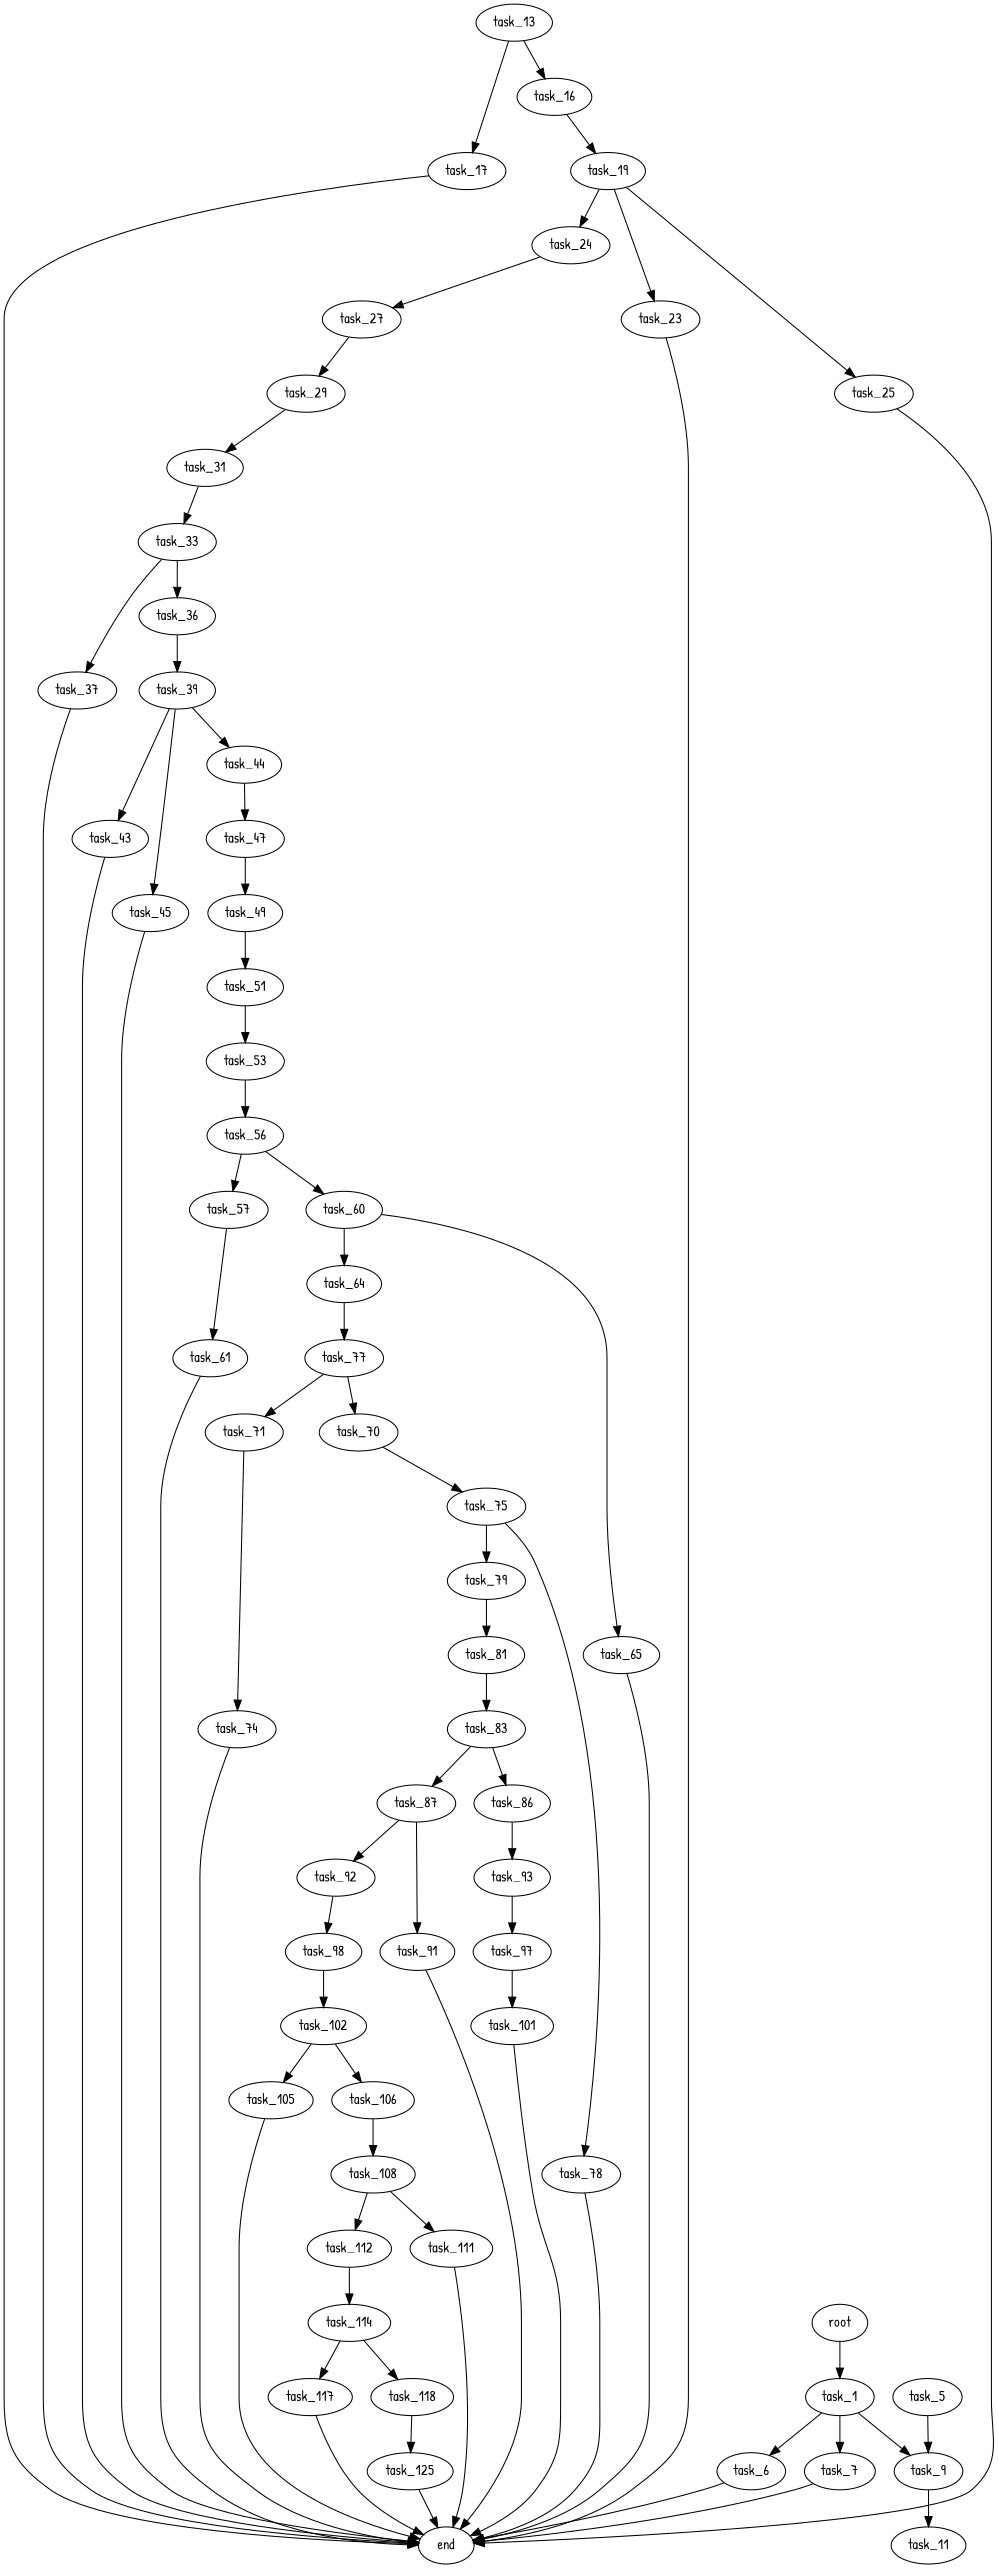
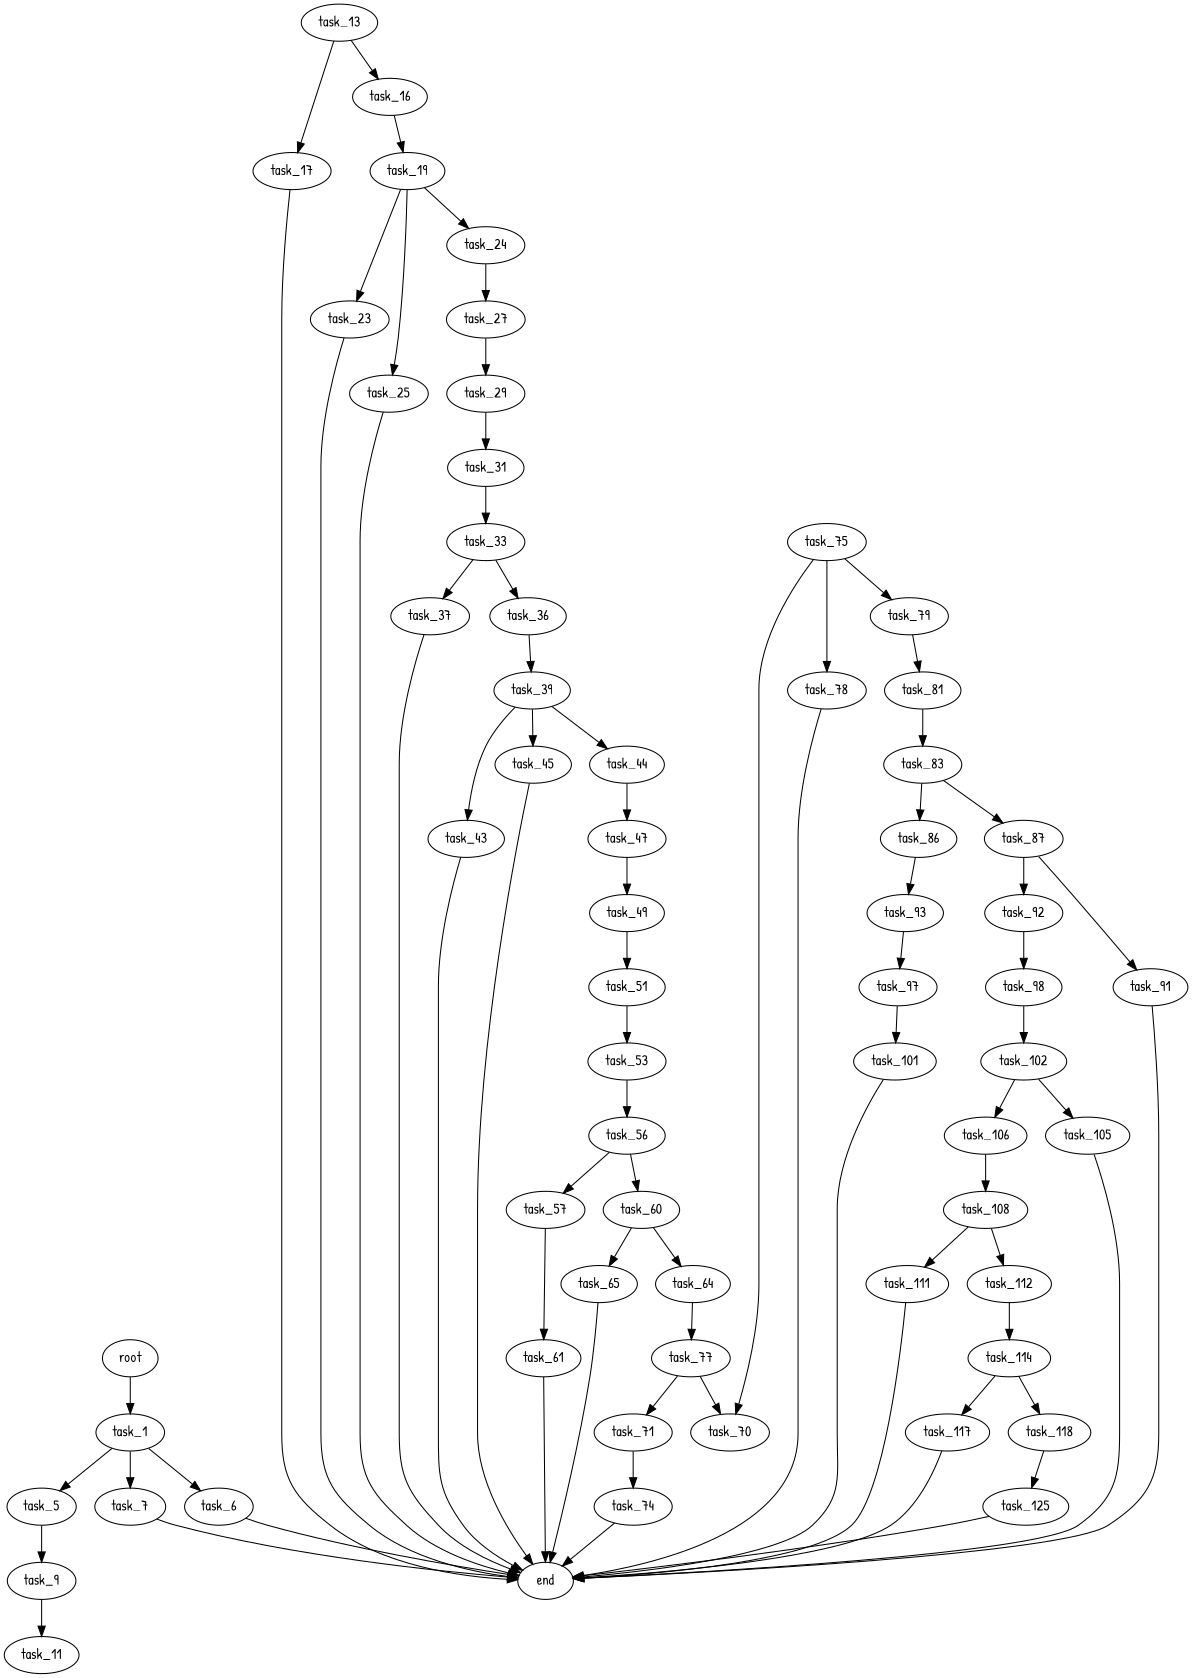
(418, 1467) -> (759, 976)
(880, 2431) -> (90, 1466)
